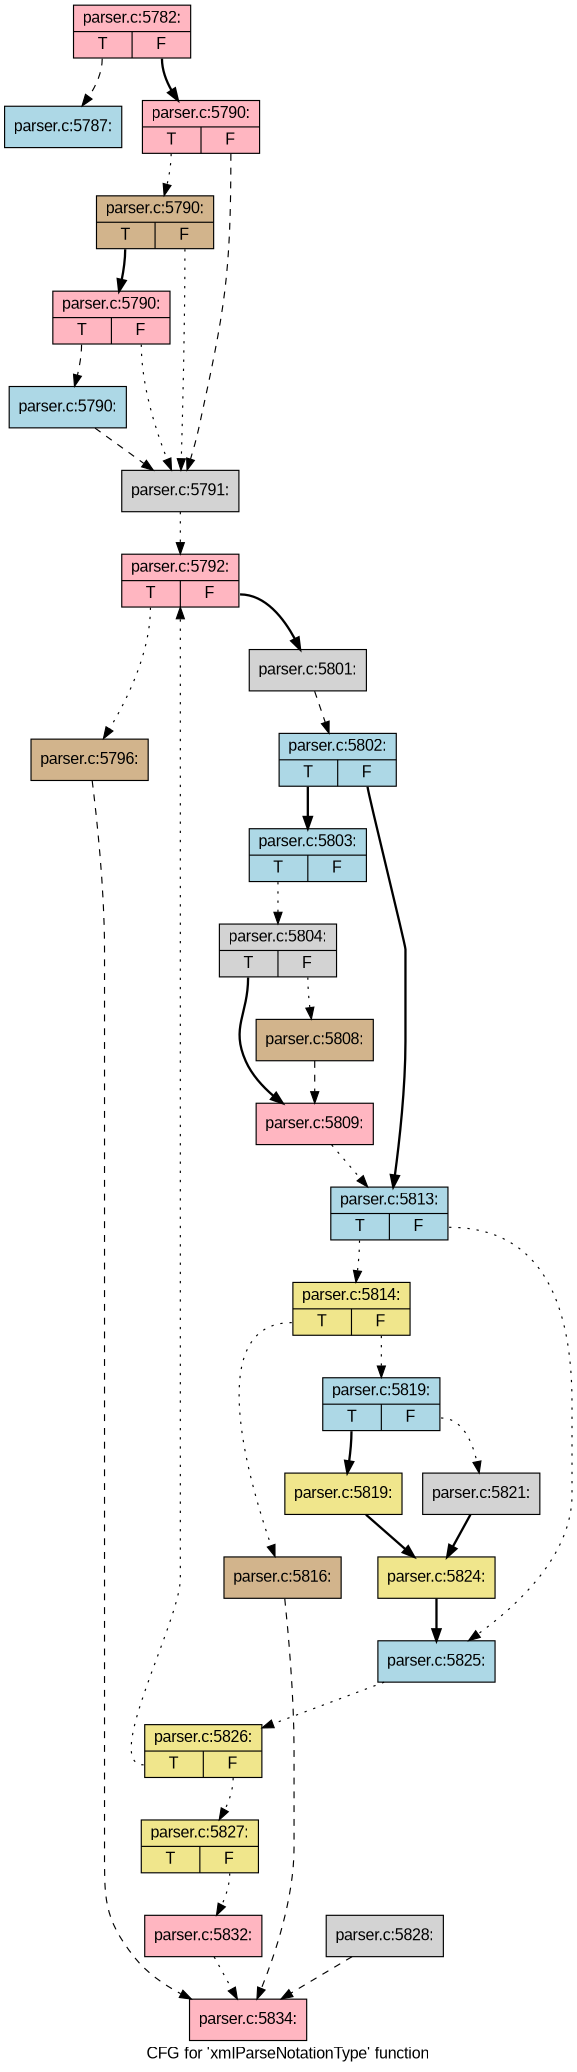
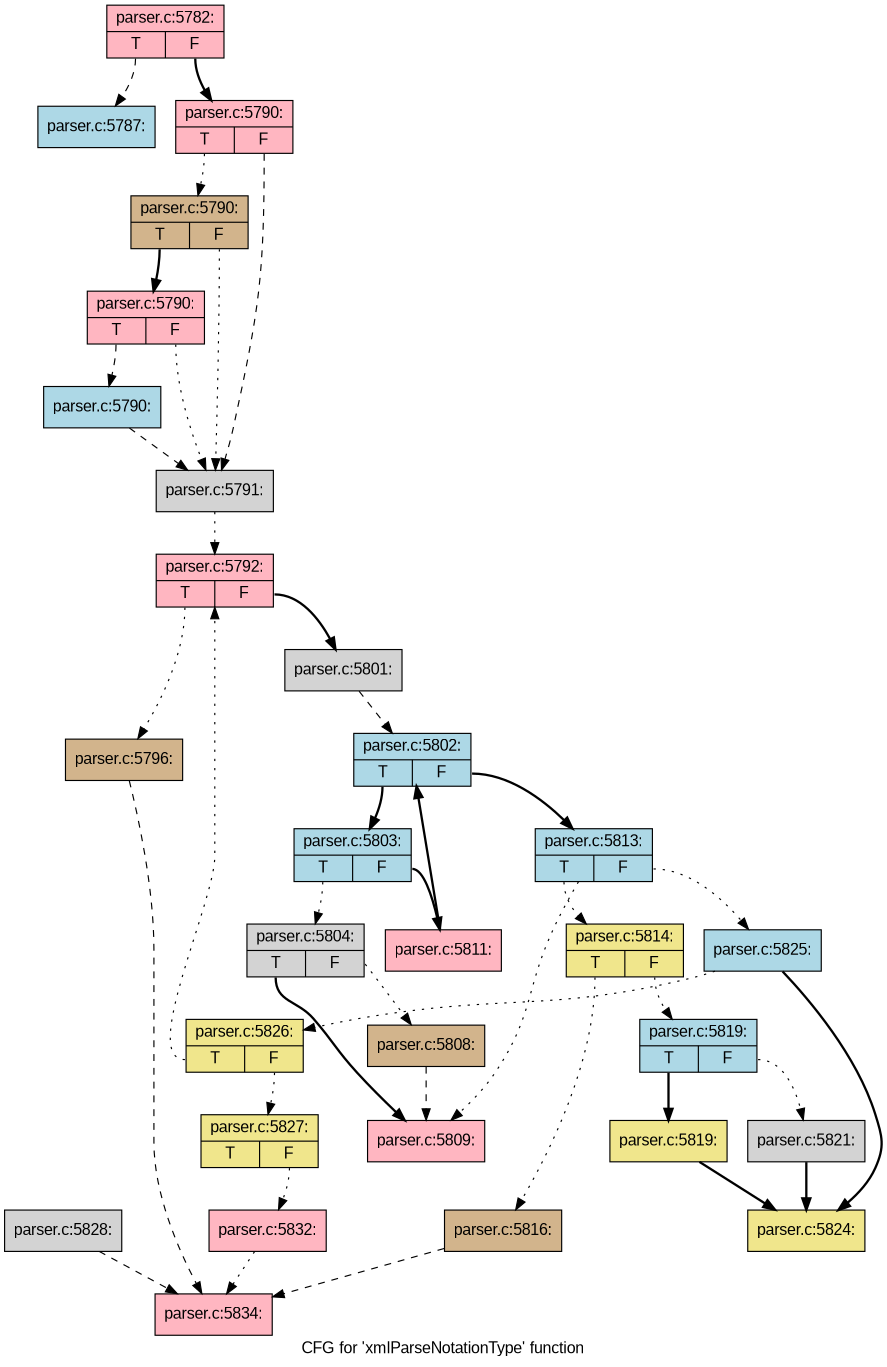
none -> (443, 950)
(346, 1162) -> (532, 990)
(436, 1614) -> (862, 1081)
